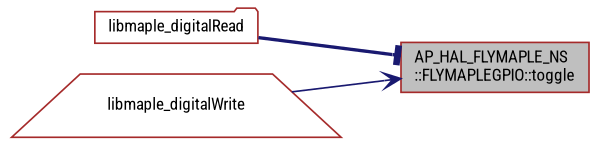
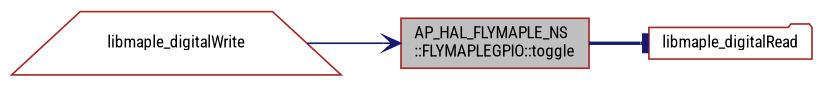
(325, 46) -> (615, 43)
